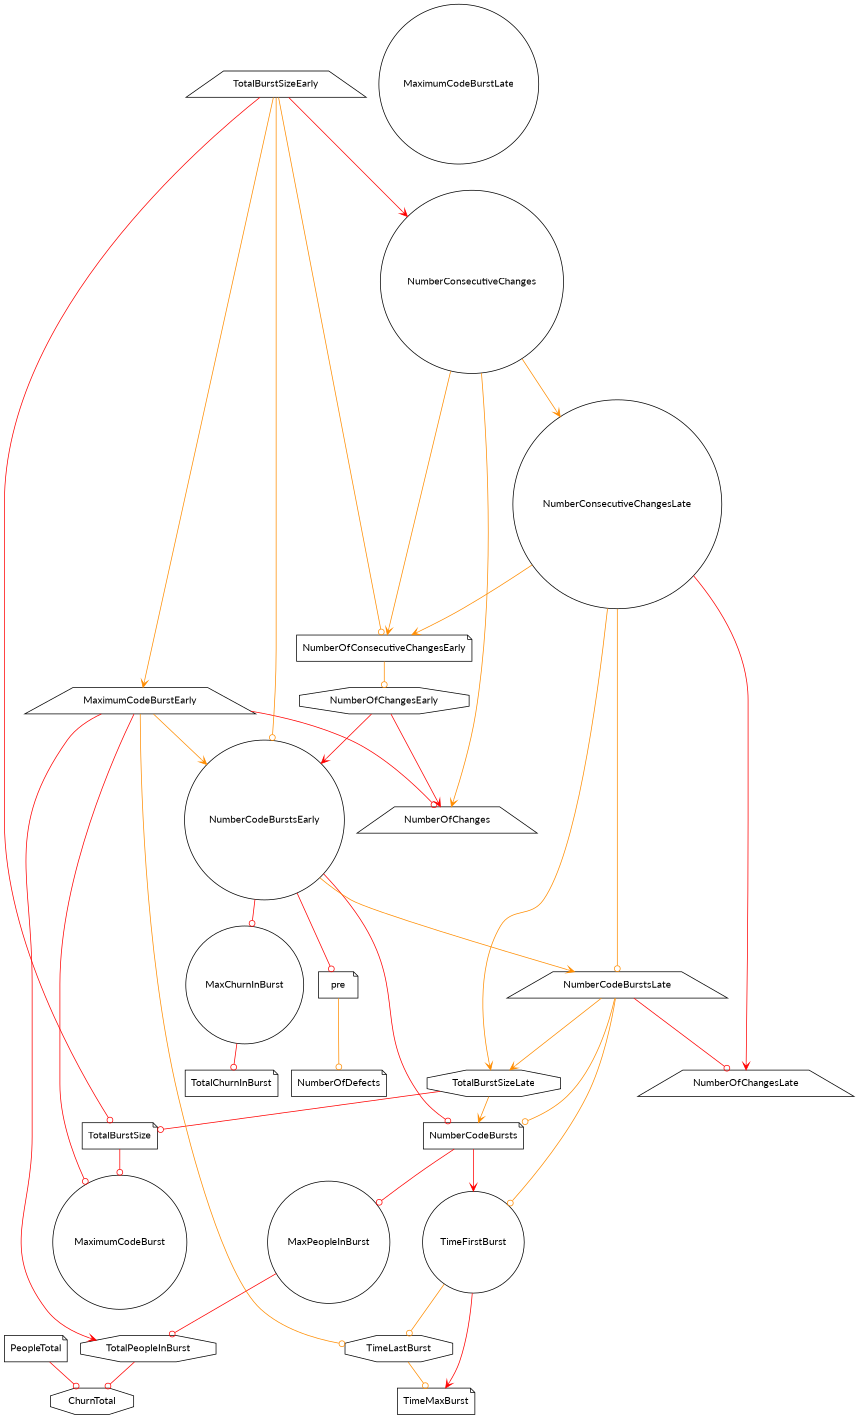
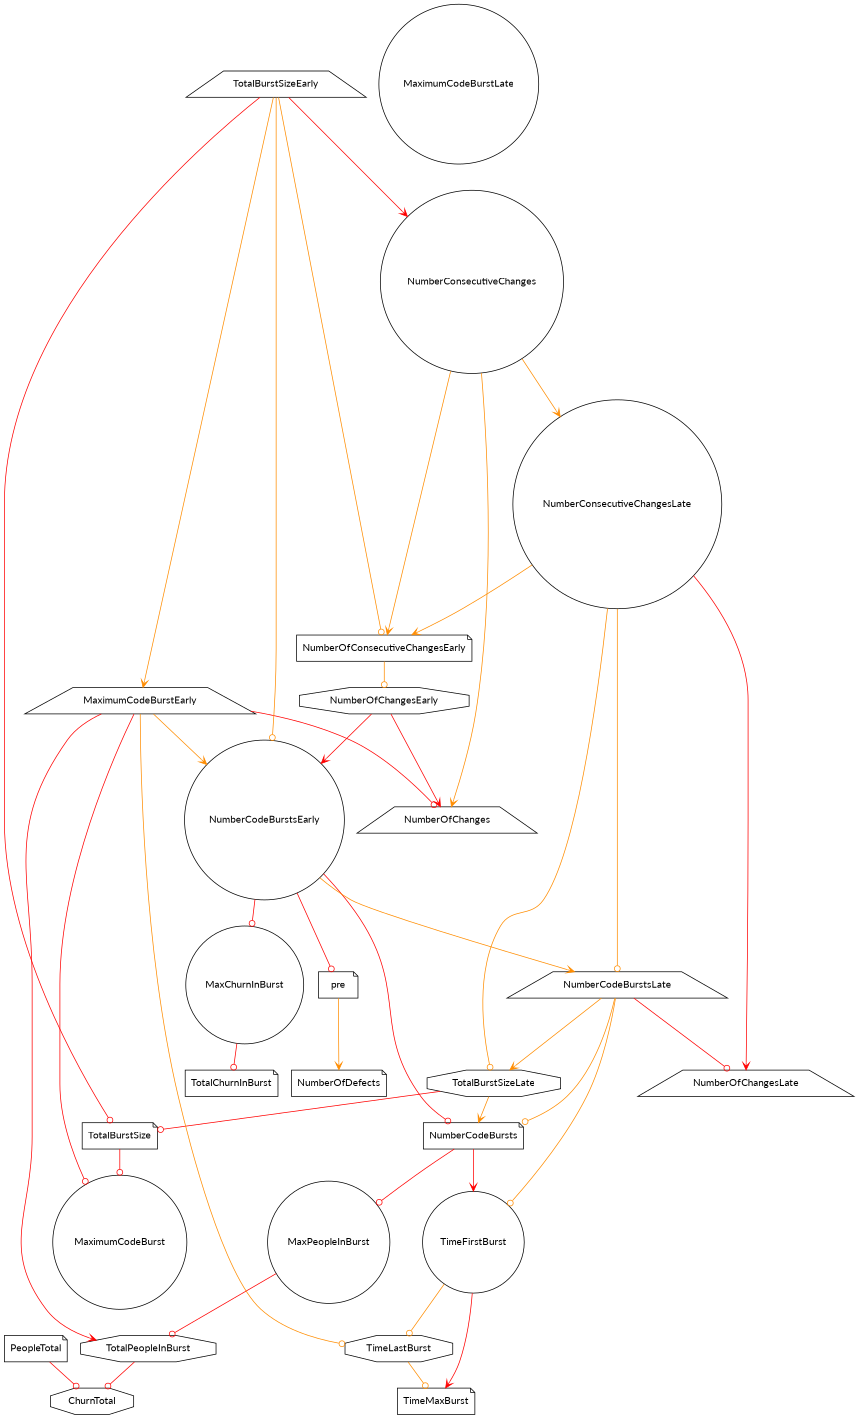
(565, 850) -> (565, 851)
(339, 1031) -> (339, 1030)
